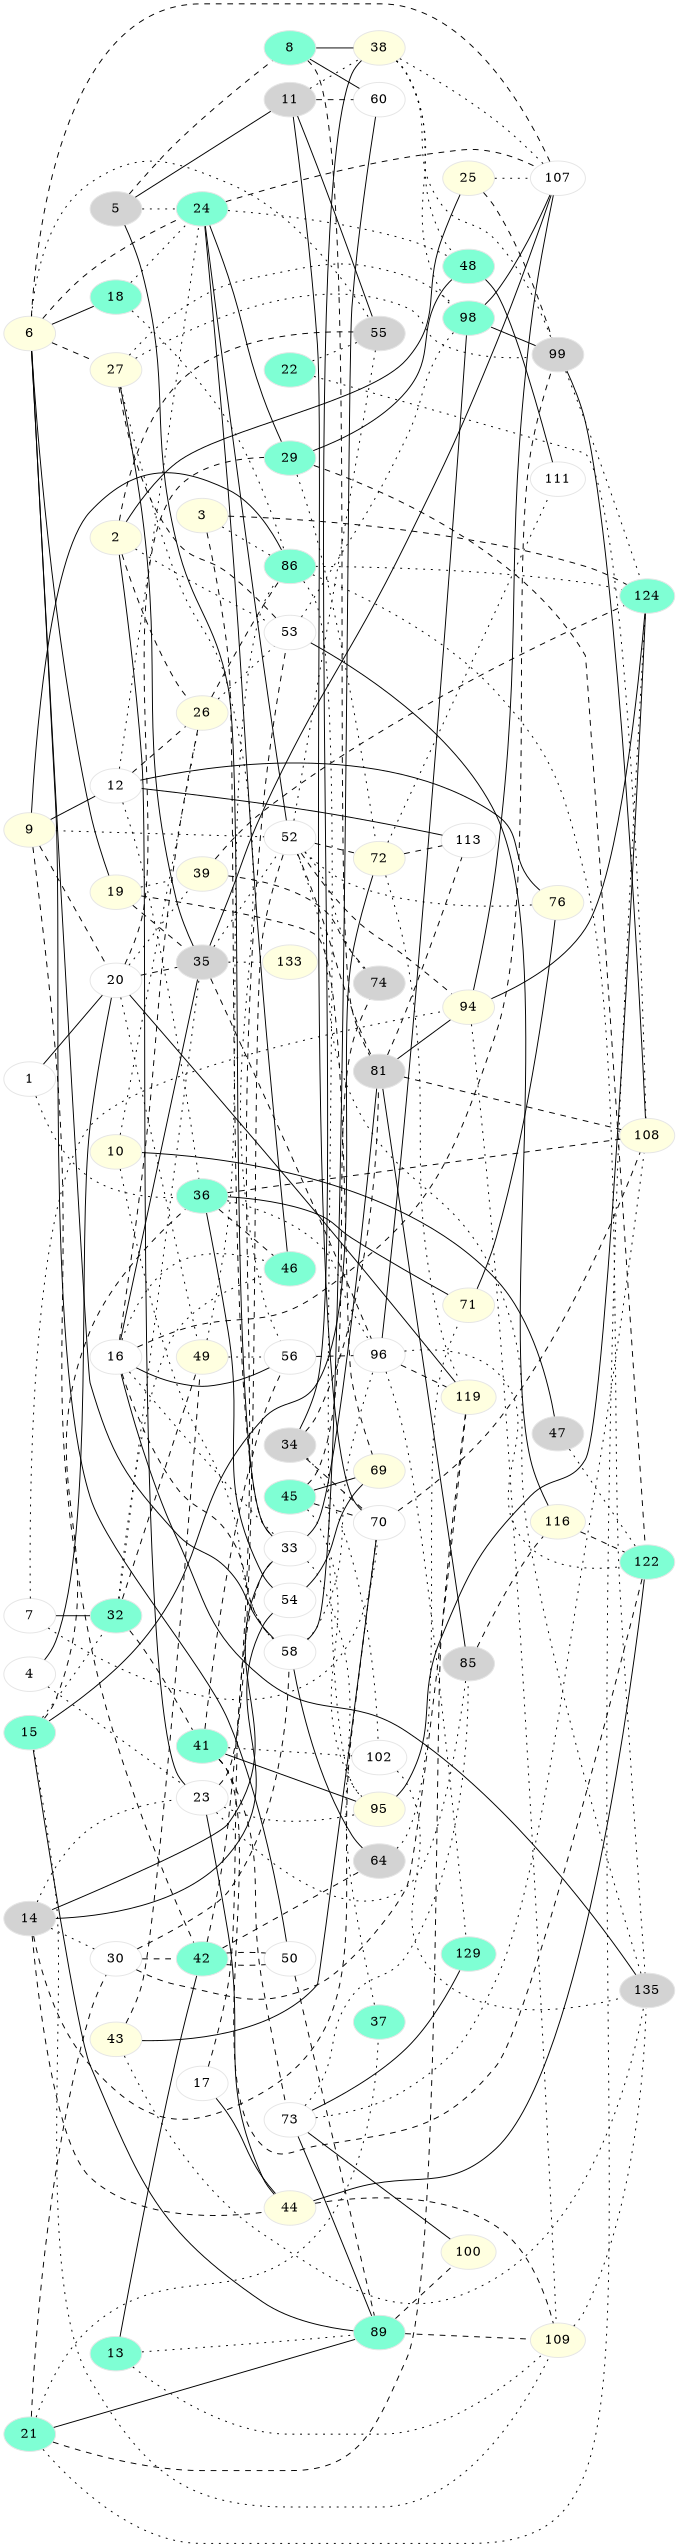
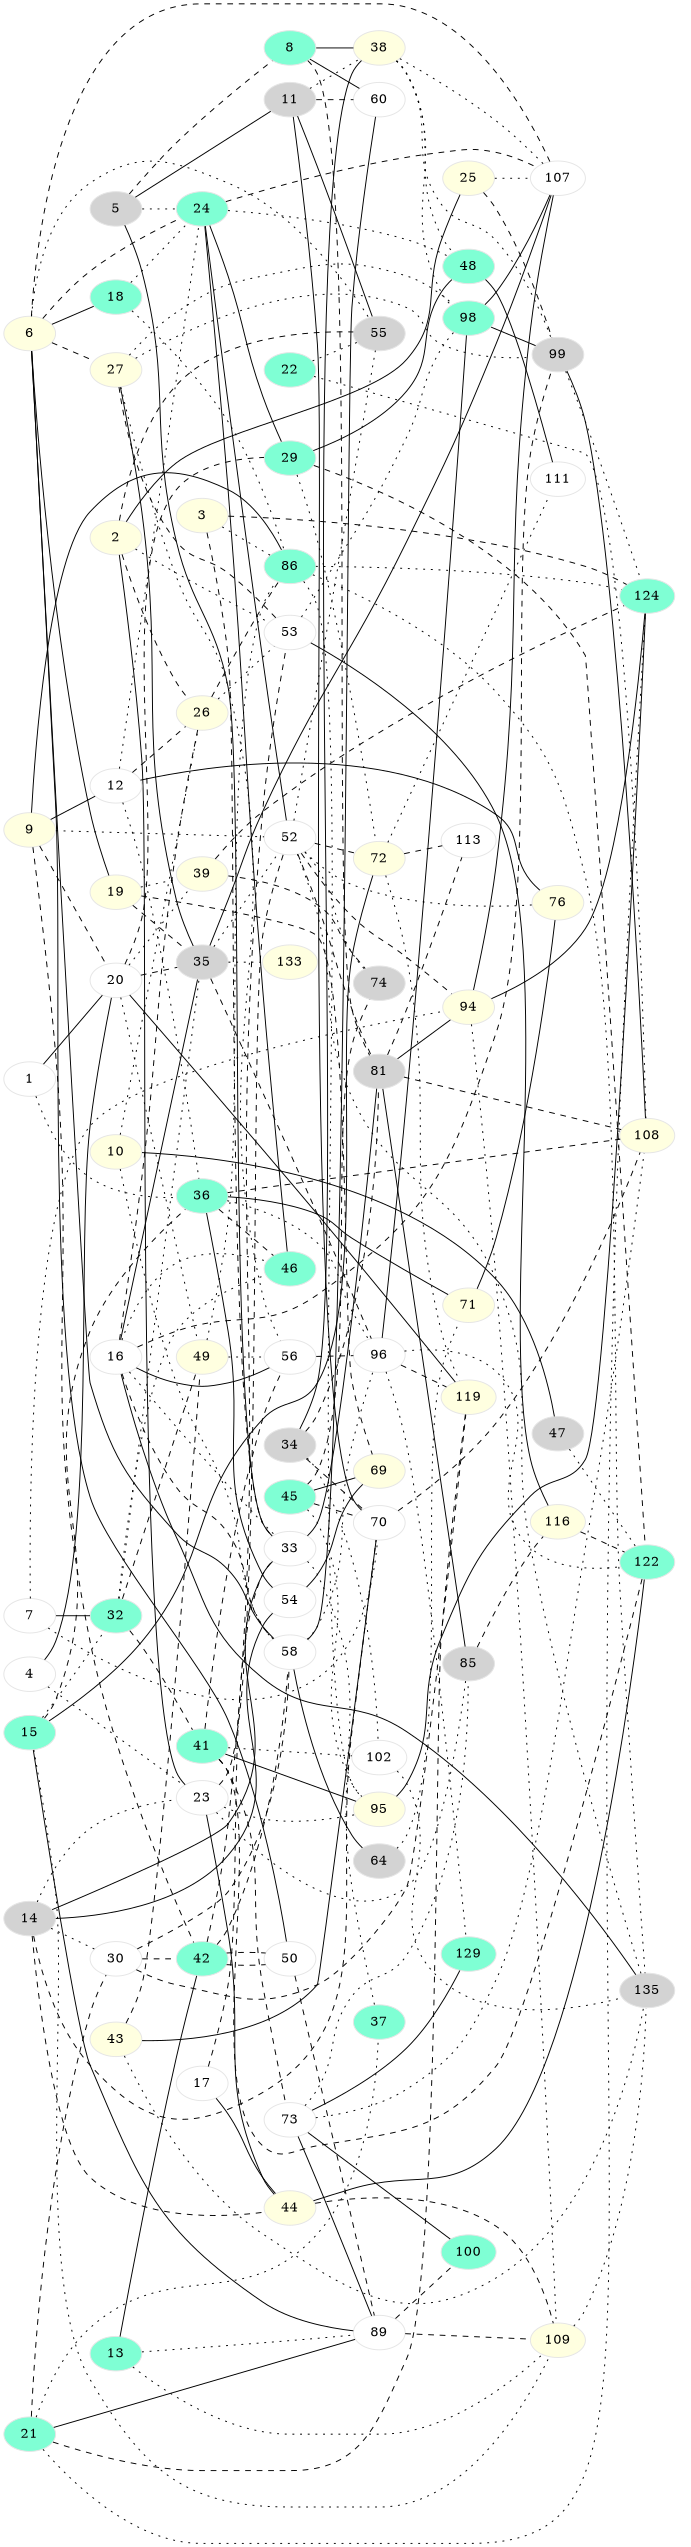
(308, 810) -> none
(291, 1910) -> (247, 1880)
(469, 2252) -> (469, 2252)
(379, 2333) -> (379, 2333)
